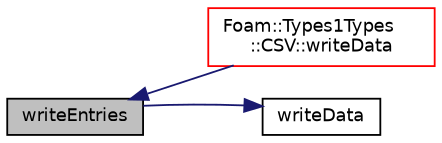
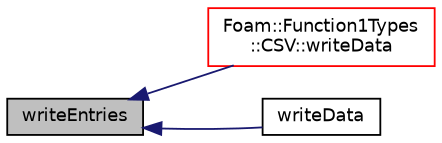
(321, 37) -> (321, 37)
(194, 105) -> (212, 129)
